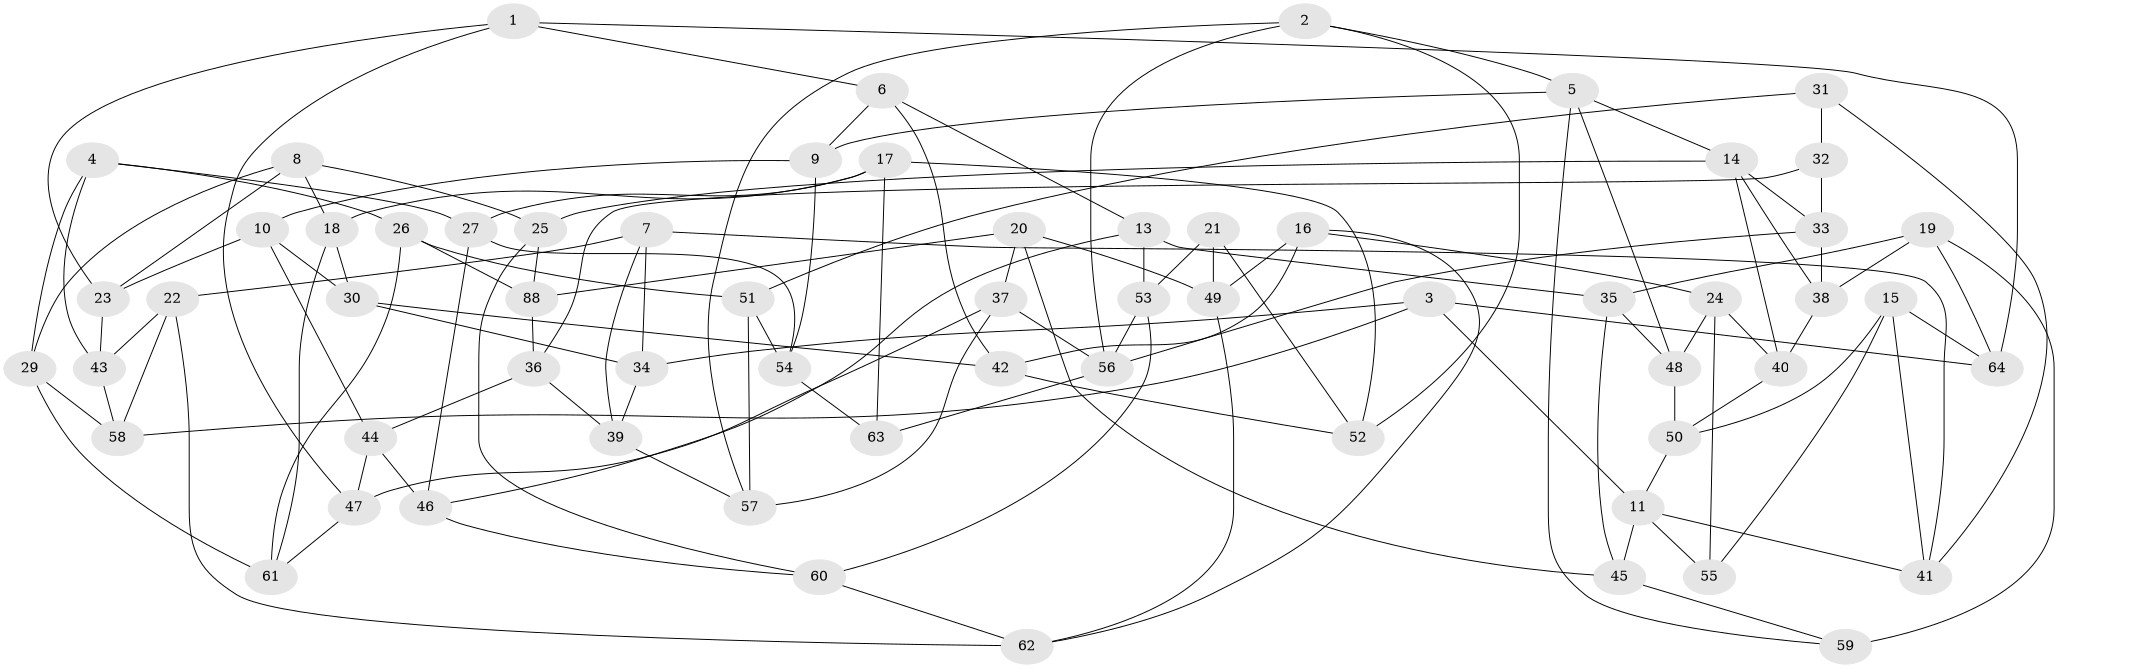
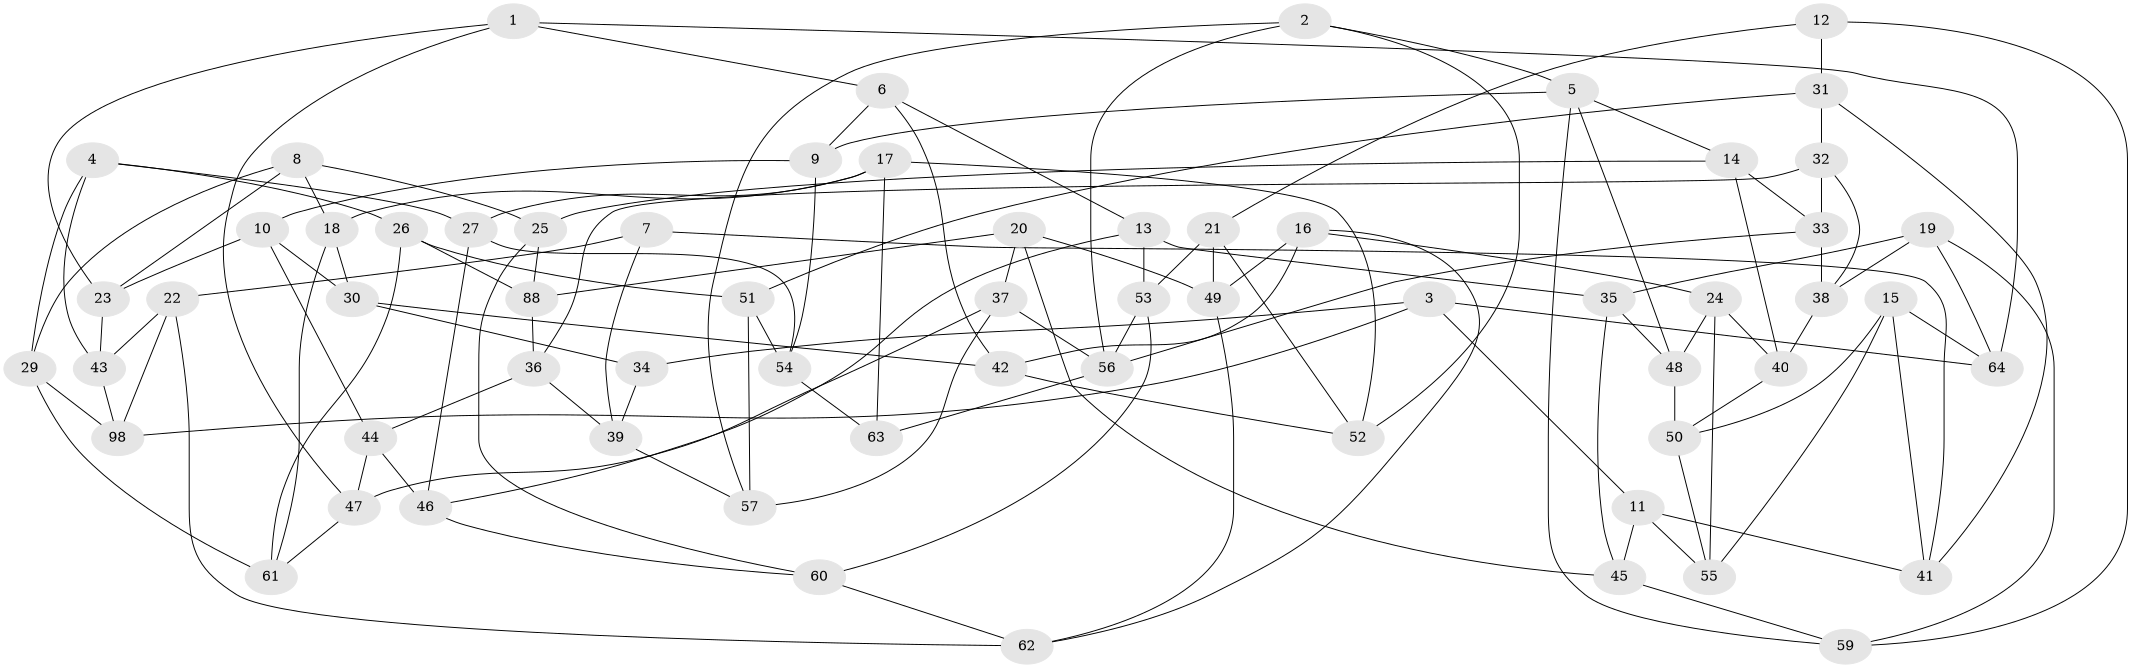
none -> (1821, 21)
(1774, 228) -> (1860, 230)
(644, 299) -> none
(118, 438) -> (118, 438)
(1656, 473) -> (1692, 508)
